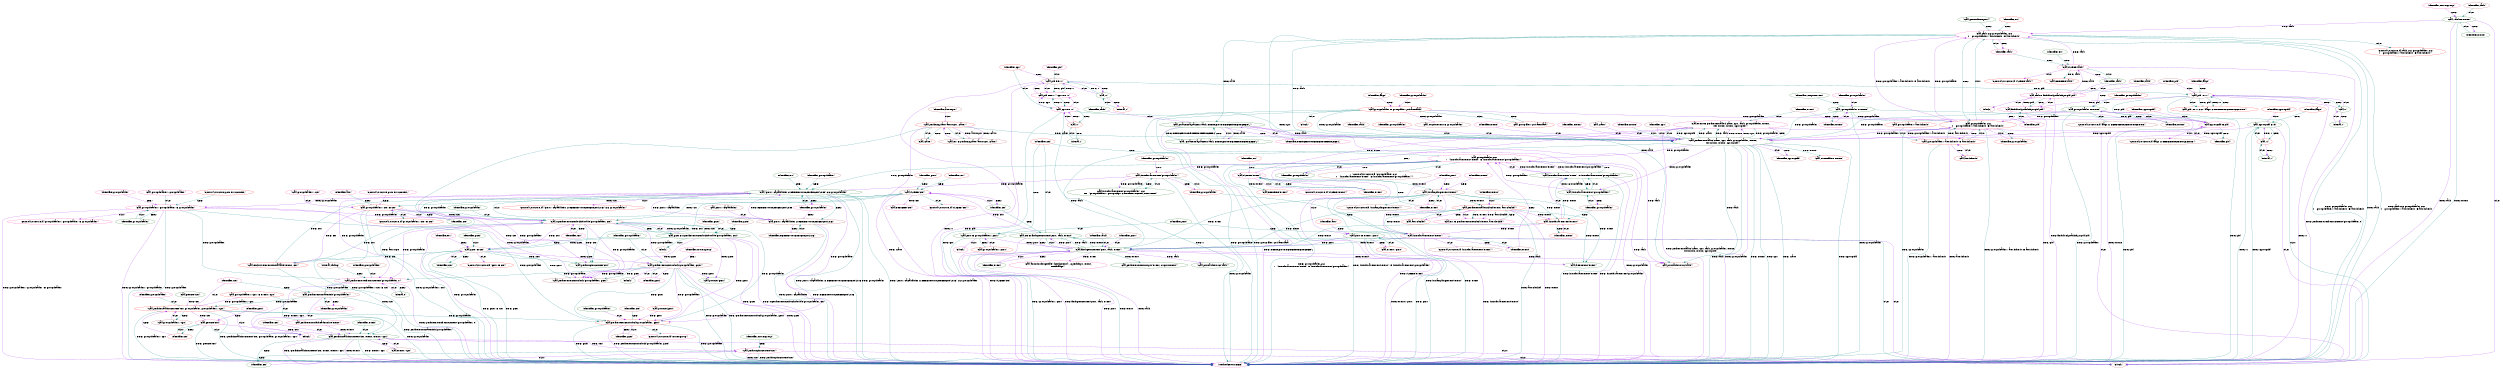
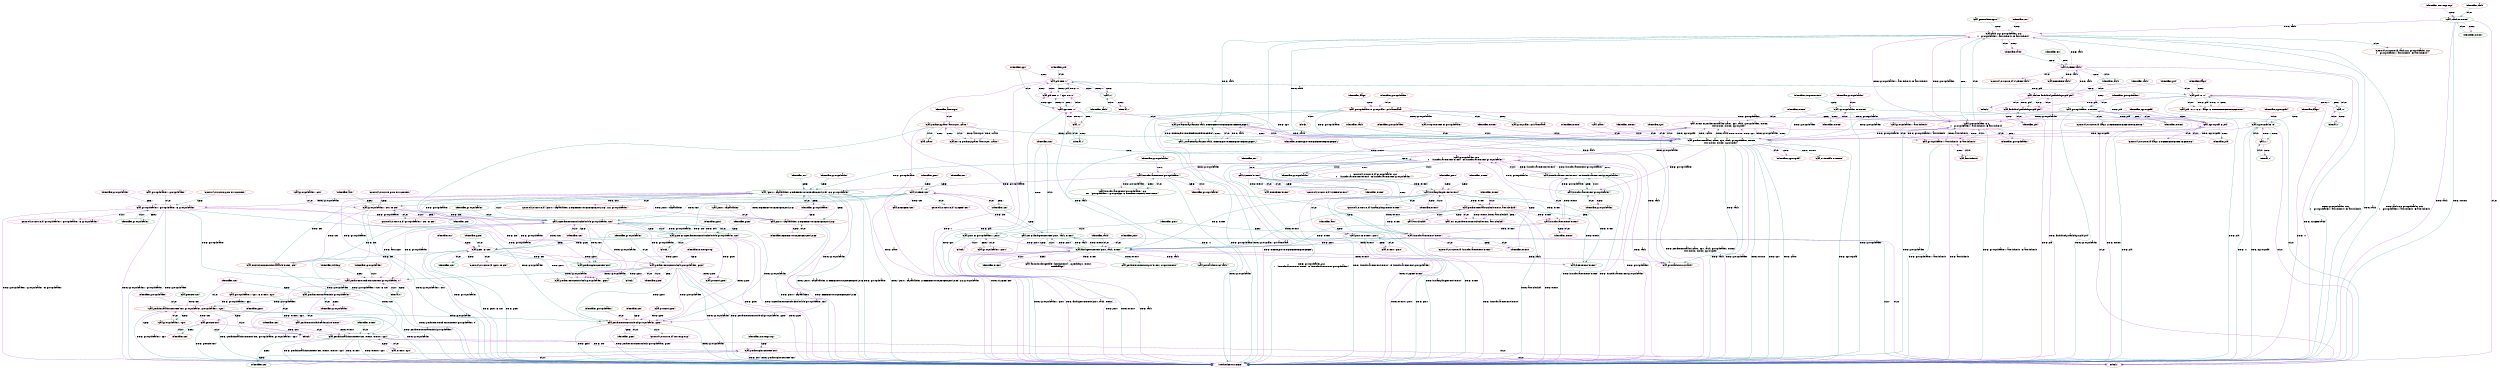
(2334, 222) -> (2315, 222)
(330, 265) -> (331, 265)
